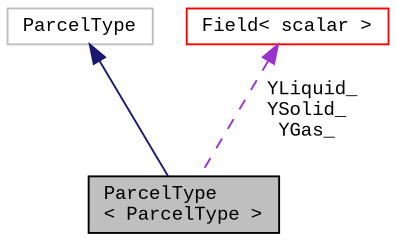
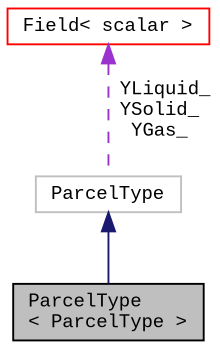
(234, 118) -> (108, 120)
